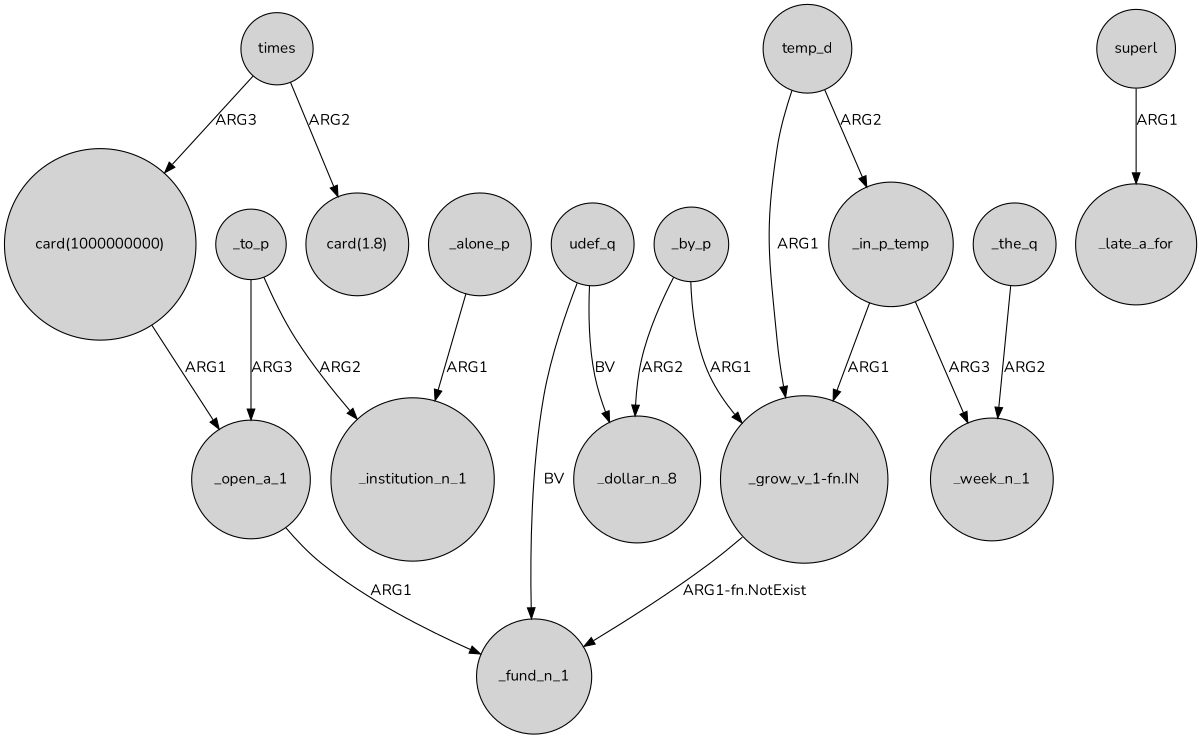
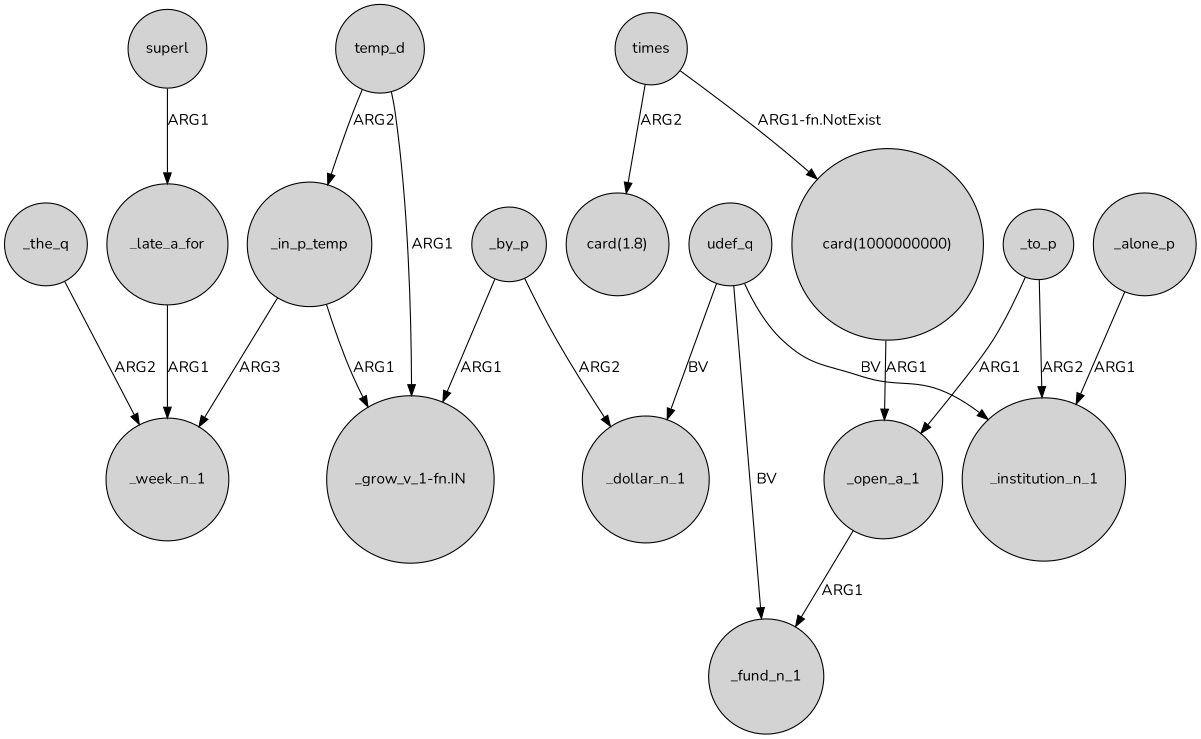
(236, 121) -> (820, 121)
none -> (167, 356)
(272, 368) -> (1000, 368)
none -> (847, 372)
(637, 479) -> (646, 479)
(670, 592) -> none
